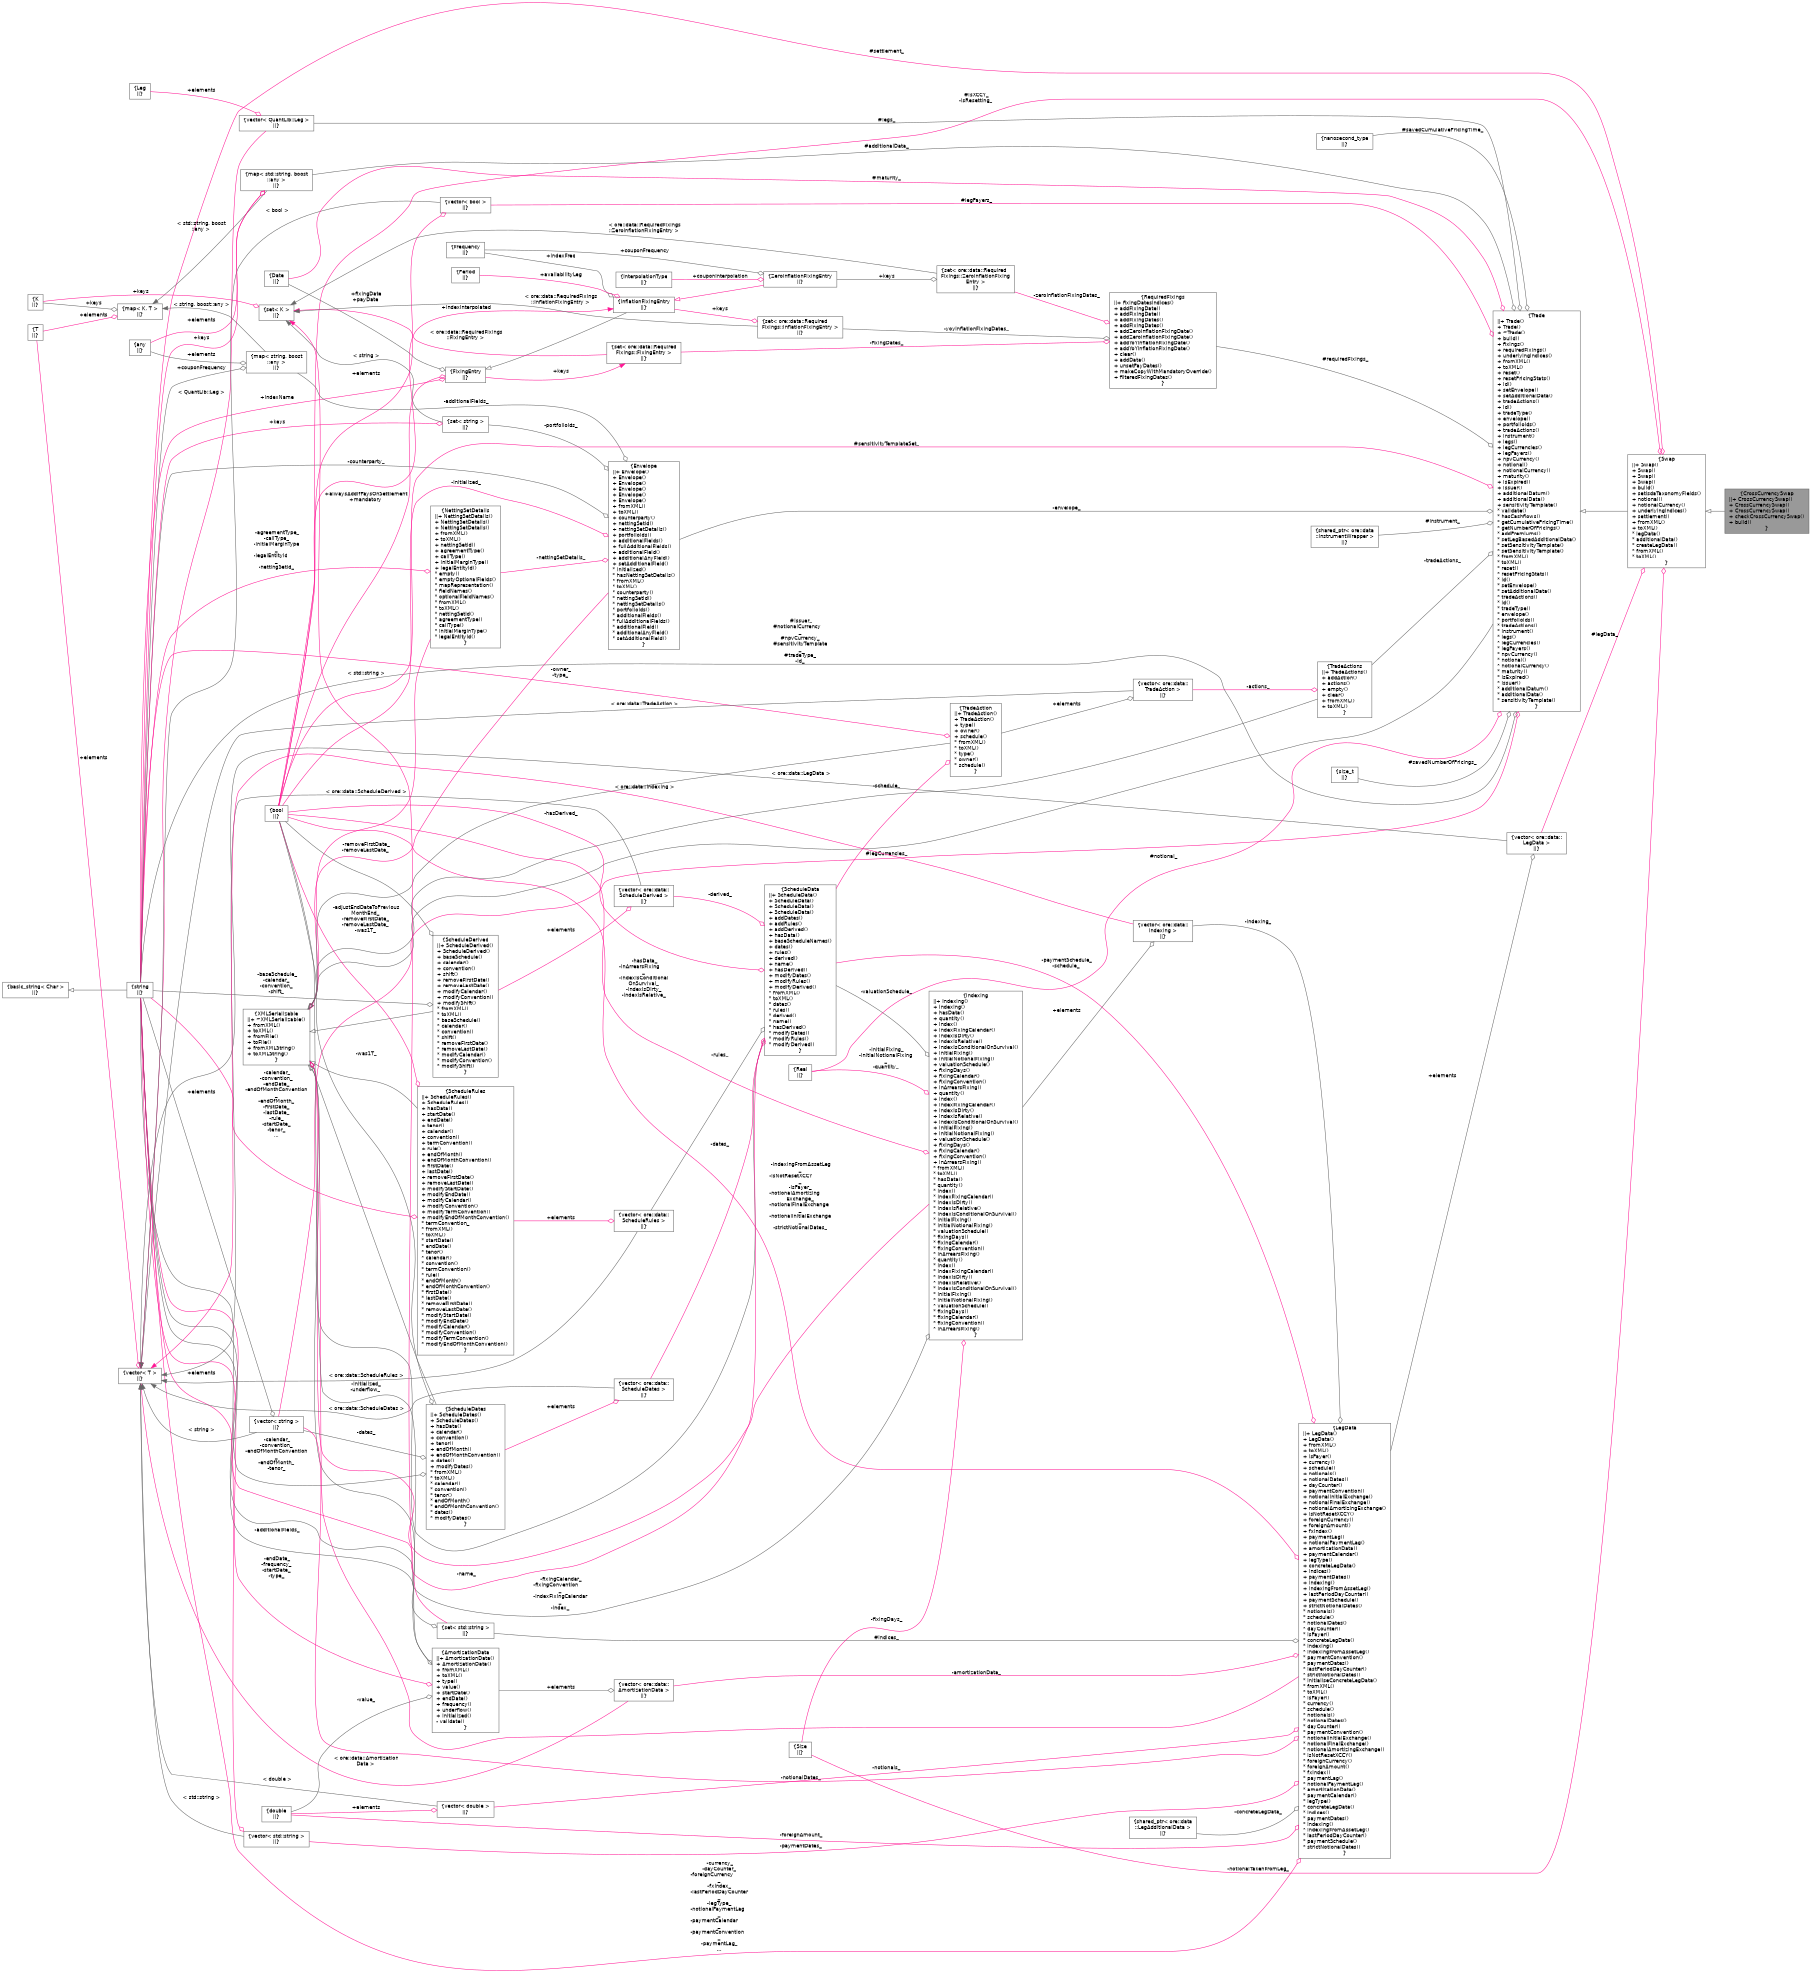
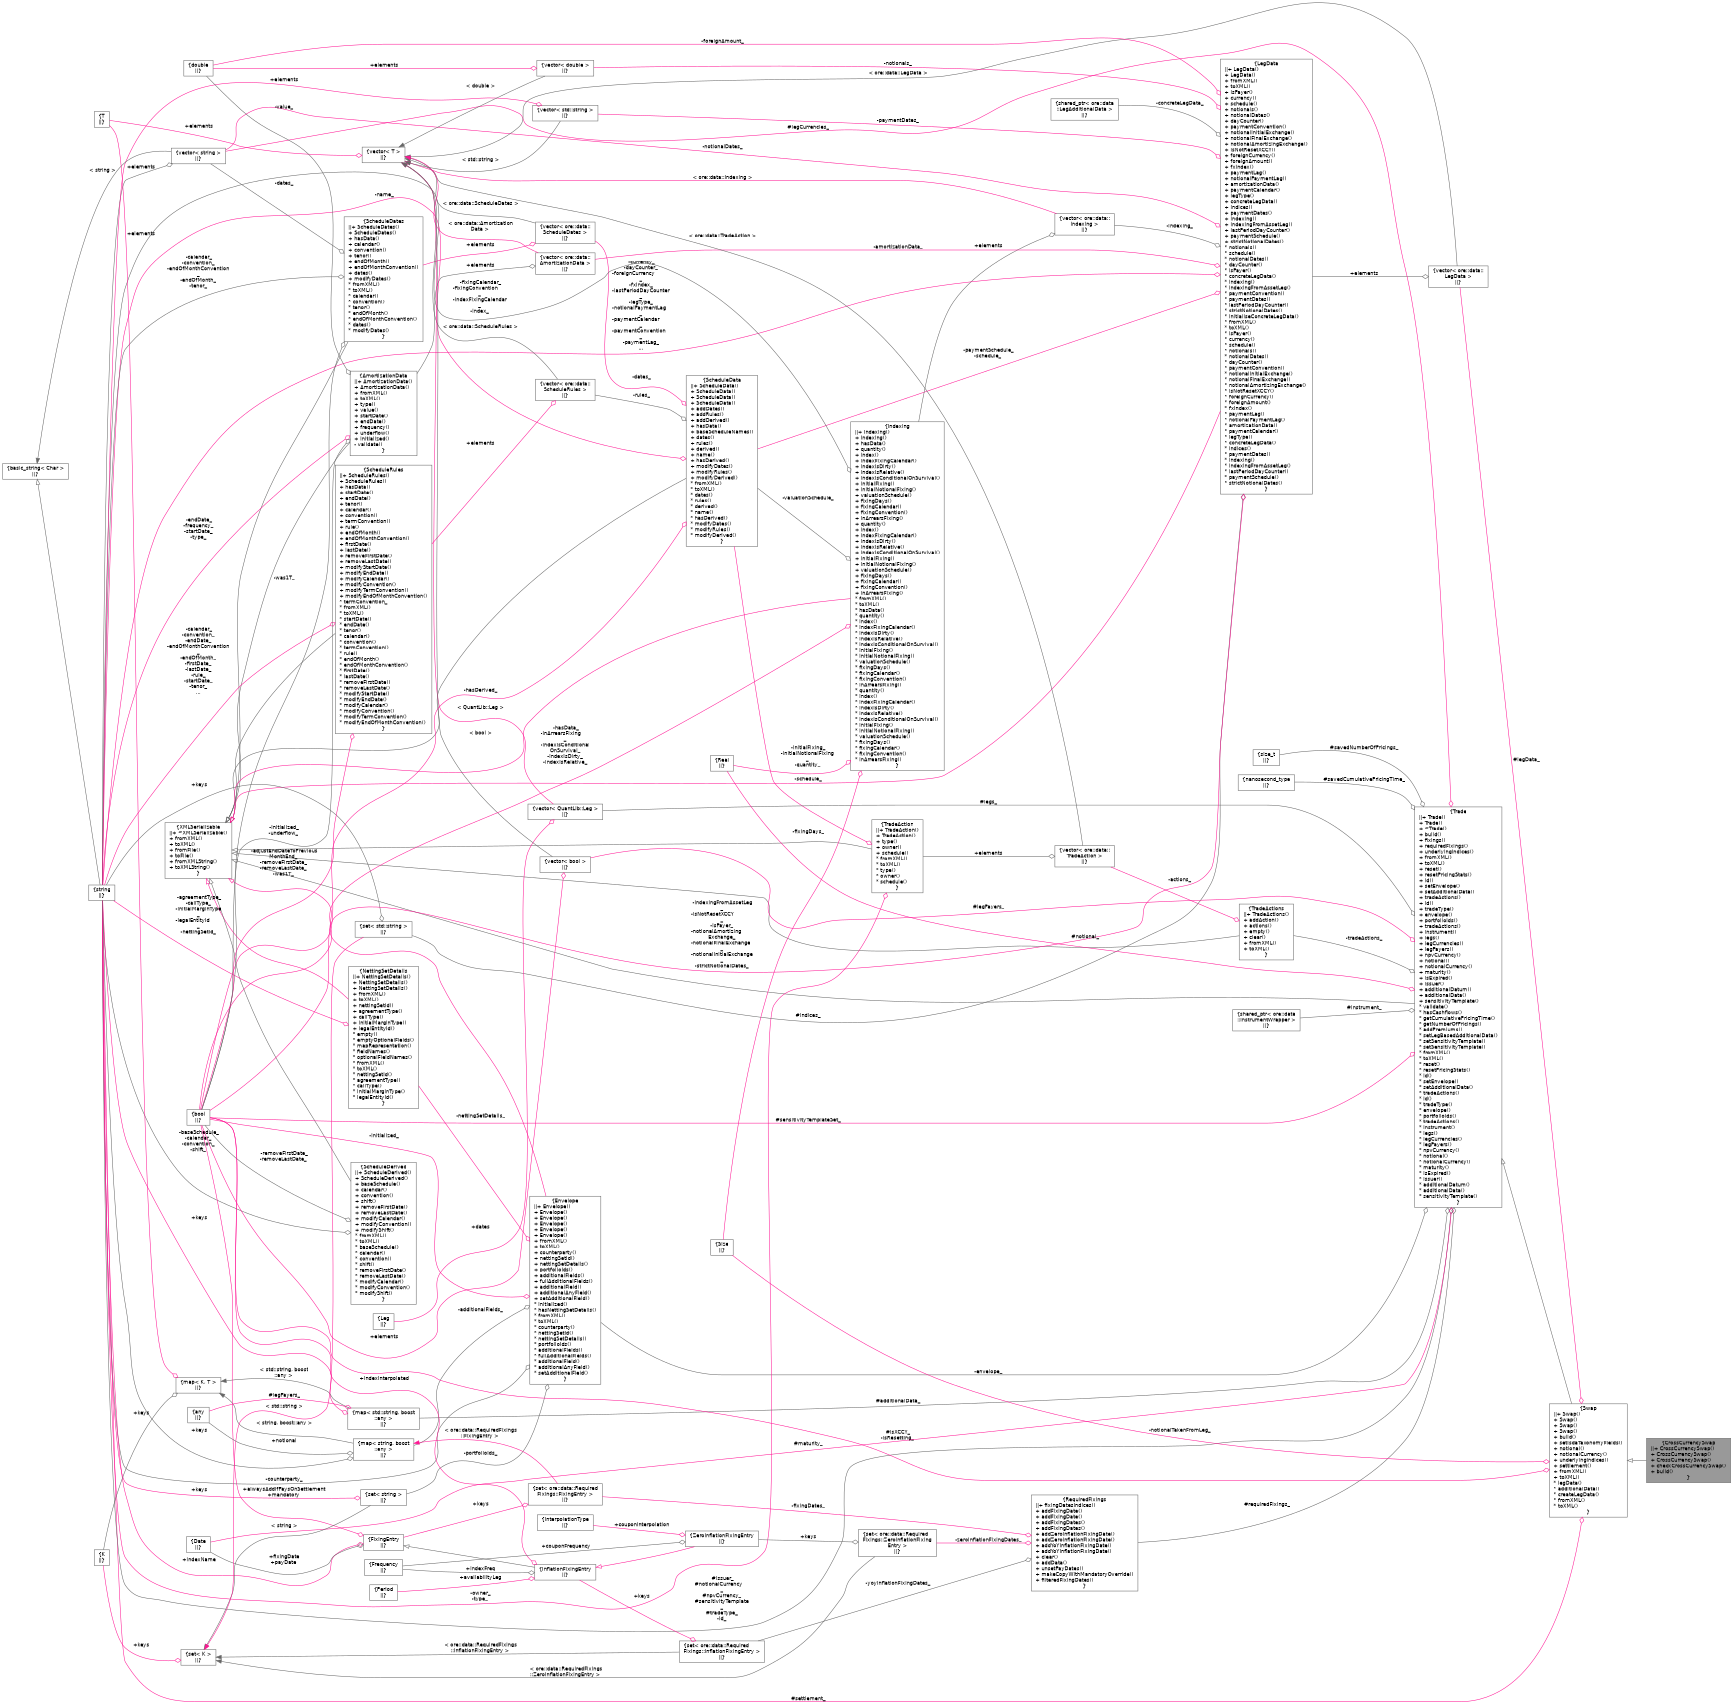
(201, 91) -> (480, 1227)
(201, 320) -> (284, 1395)
(448, 350) -> (495, 1443)
(201, 355) -> (284, 1441)
(201, 368) -> (198, 1430)
(554, 380) -> (463, 1522)
(378, 487) -> (327, 1350)
(644, 896) -> none
(188, 1439) -> (73, 282)
(277, 1530) -> (198, 785)
